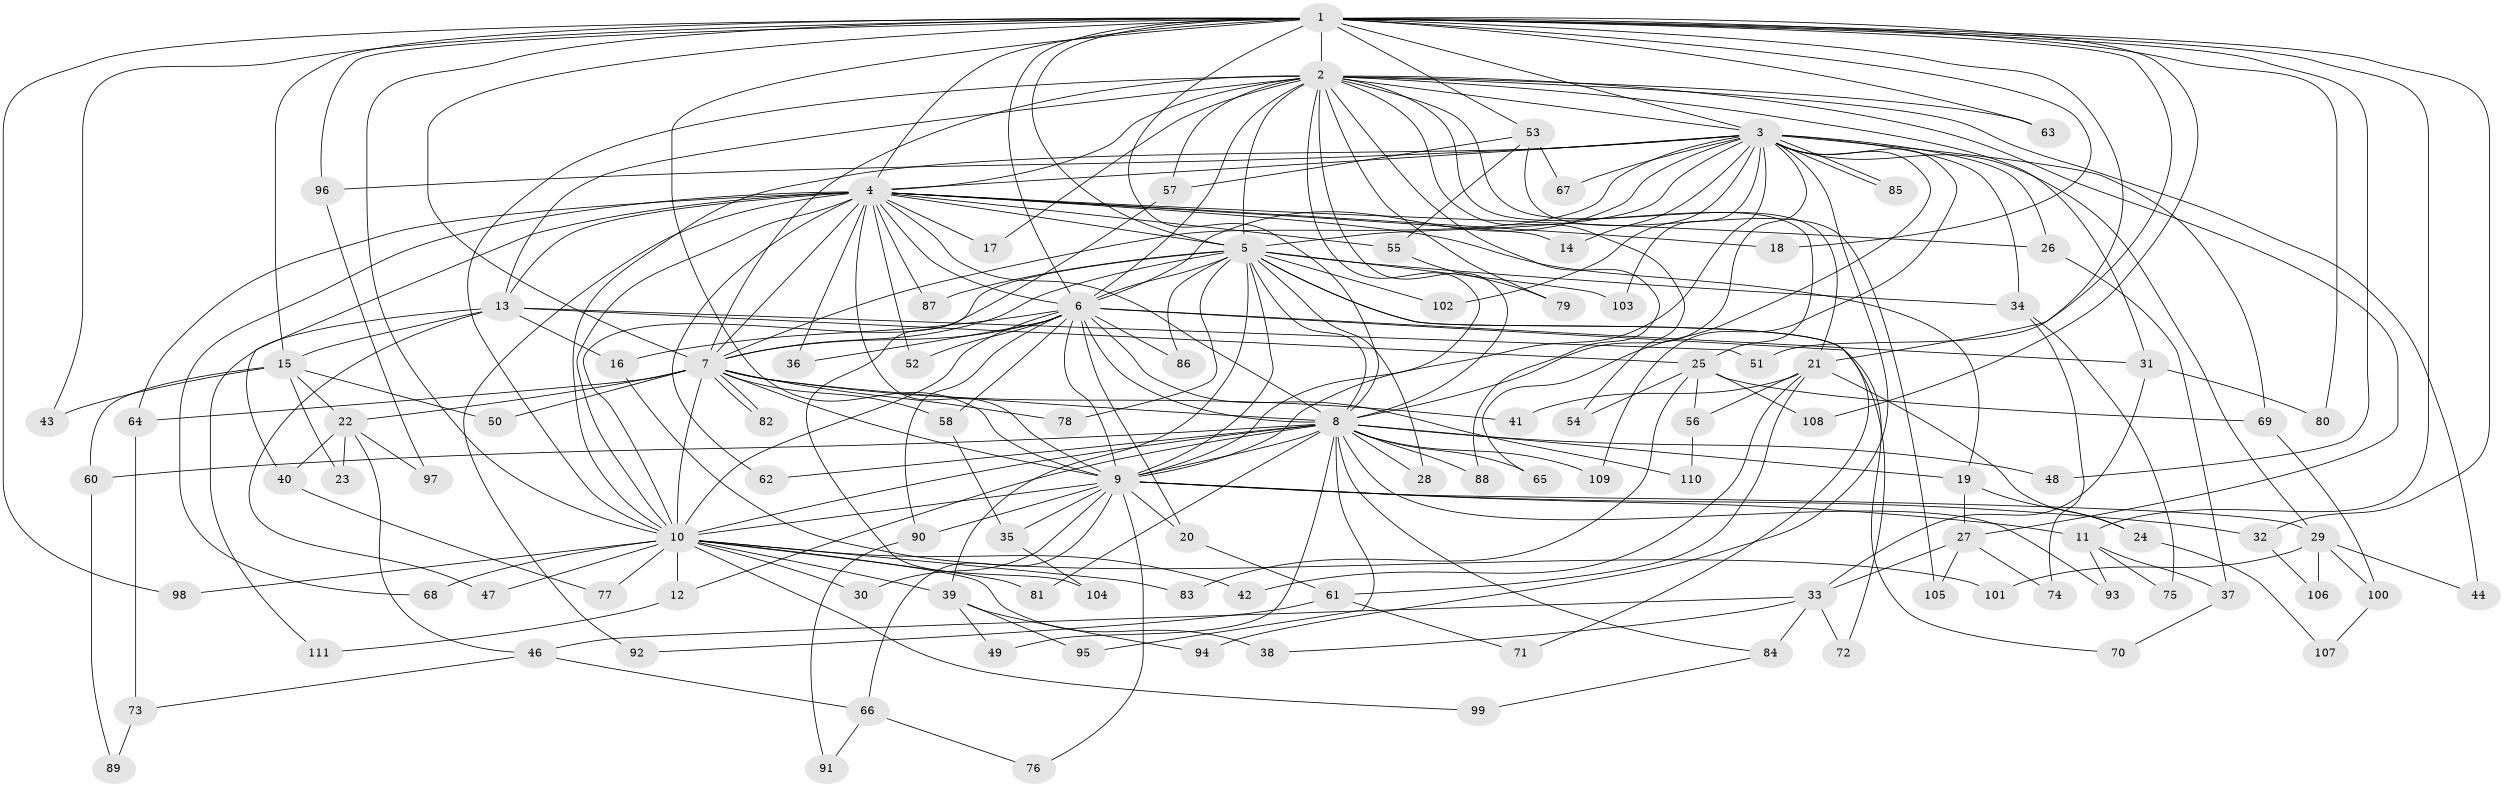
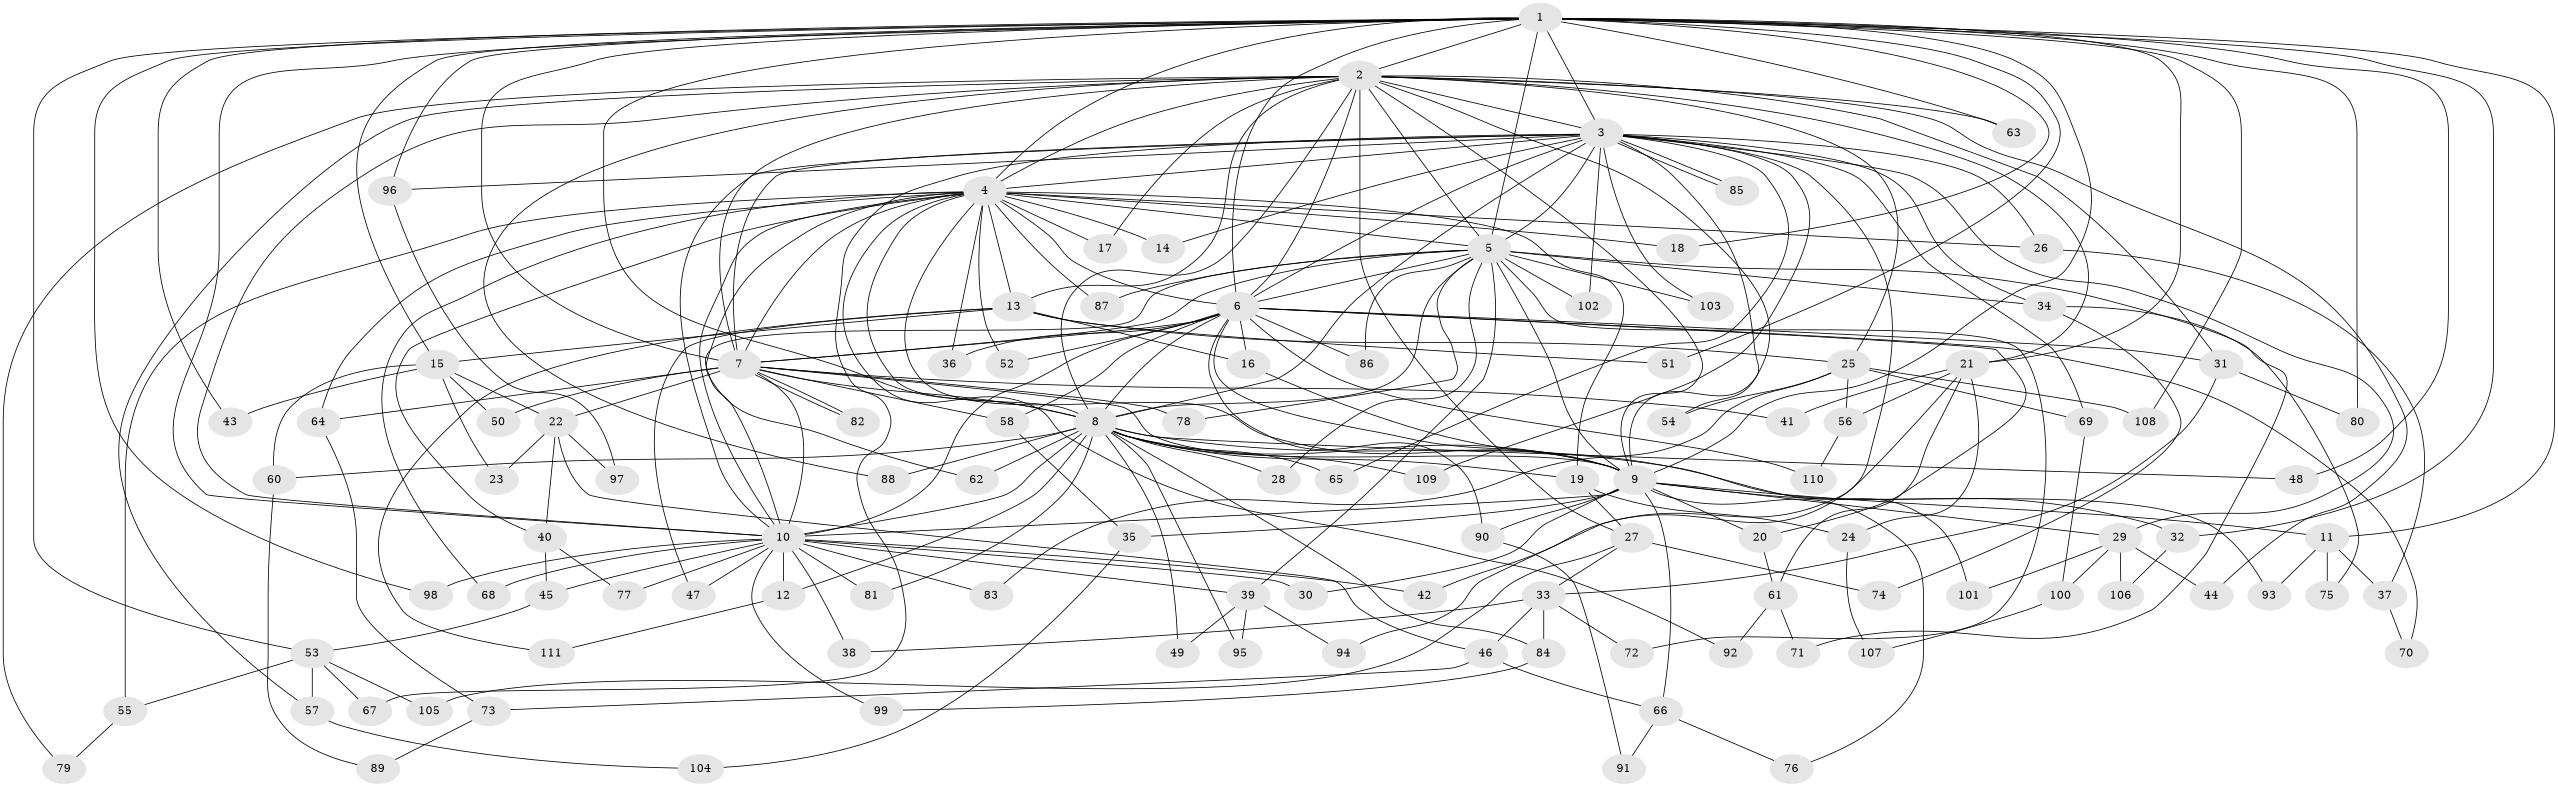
none -> (547, 596)
